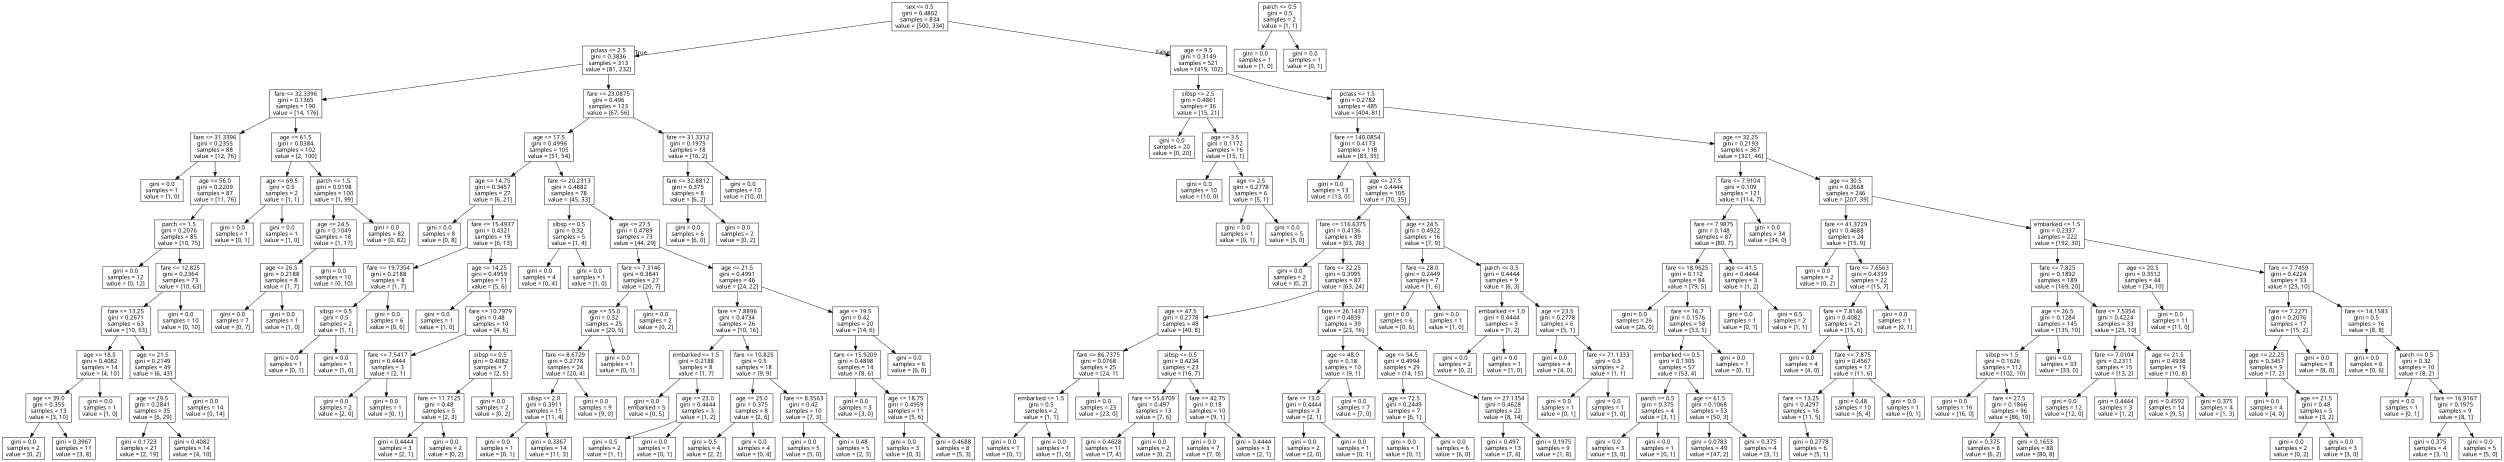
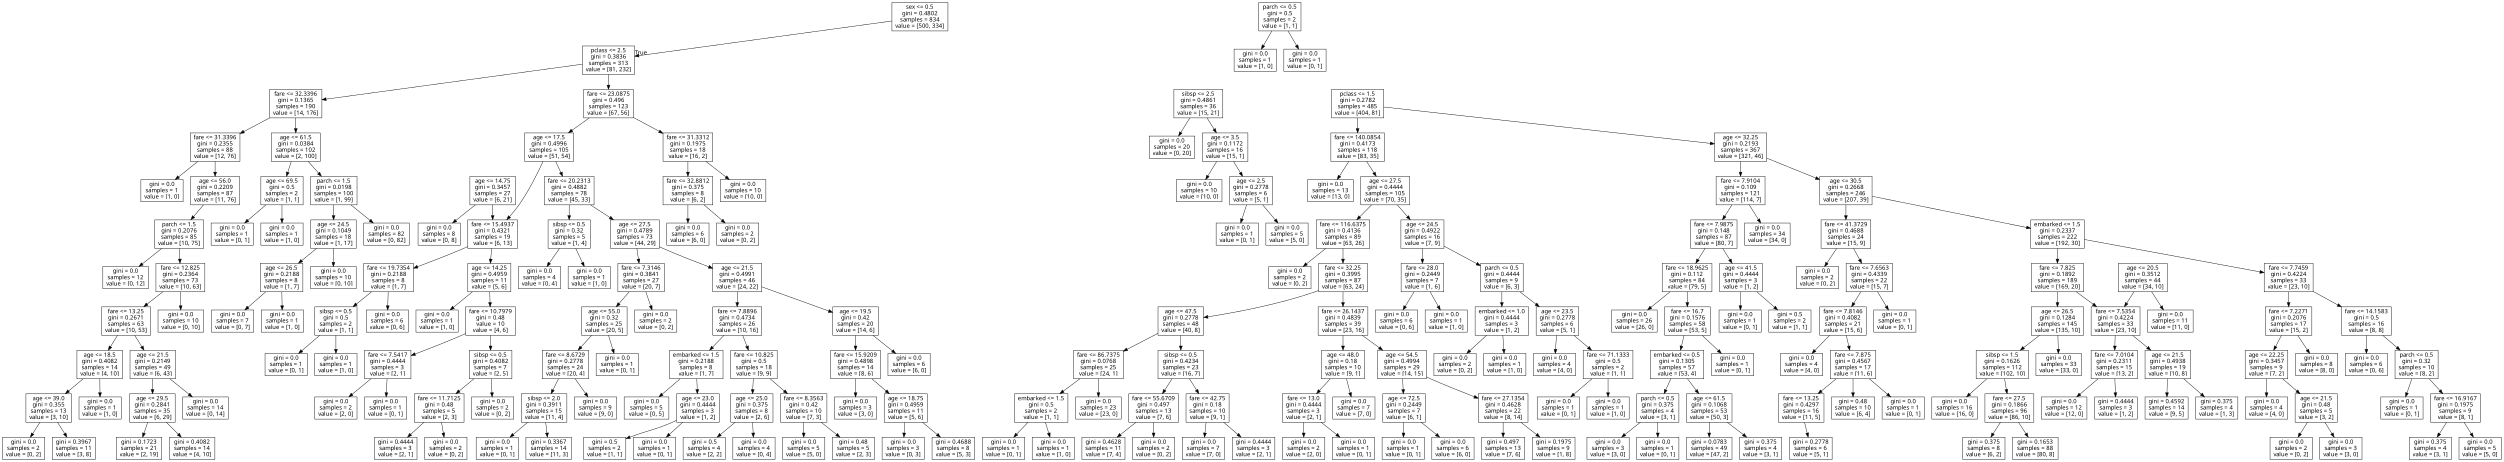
(1198, 60) -> none
(523, 168) -> (528, 190)
none -> (2130, 298)
(491, 321) -> (491, 321)
none -> (153, 384)
(647, 408) -> (647, 408)
